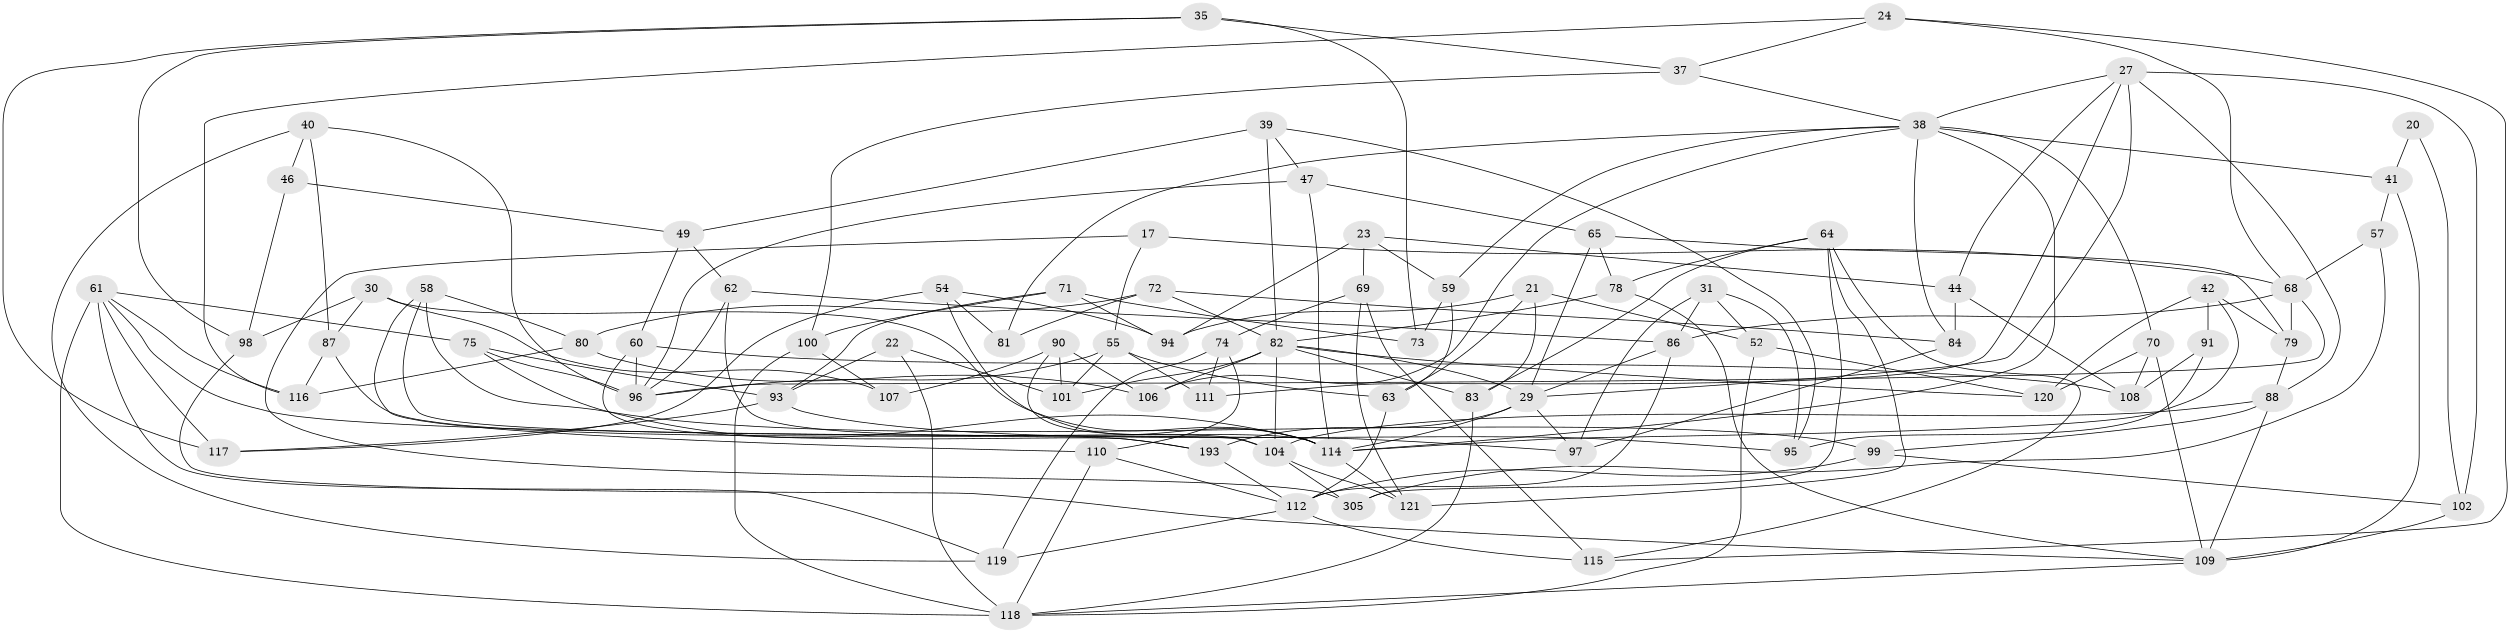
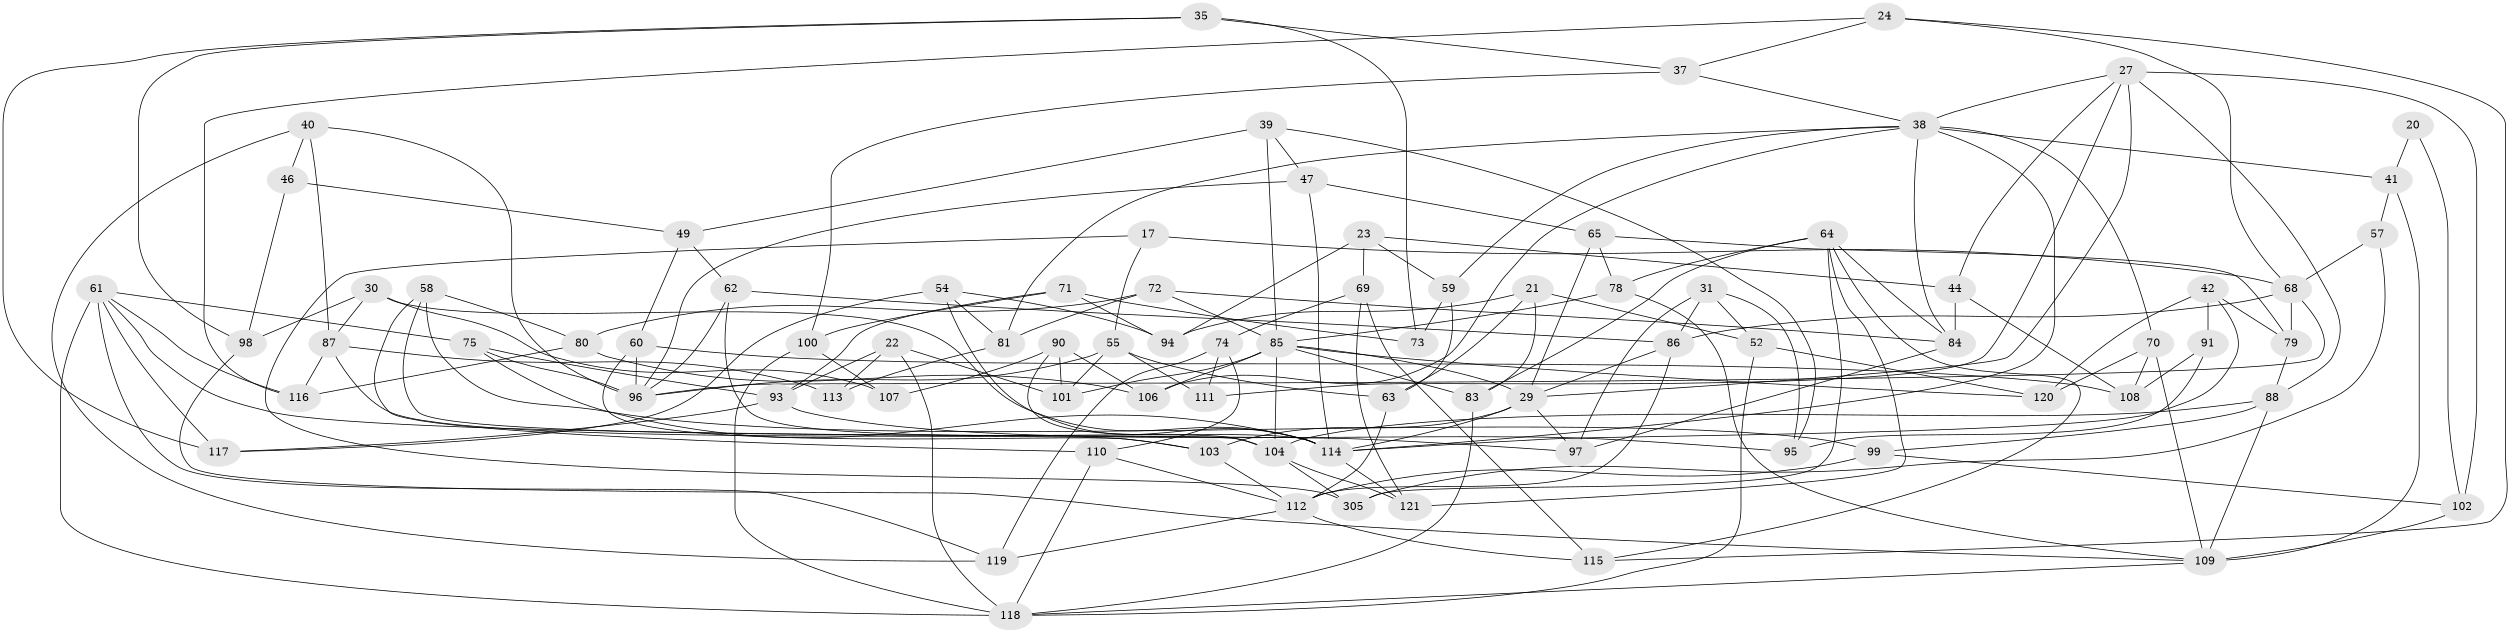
none -> (1889, 291)
(1277, 344) -> (1277, 344)
none -> (833, 398)
(1210, 453) -> (1210, 453)
